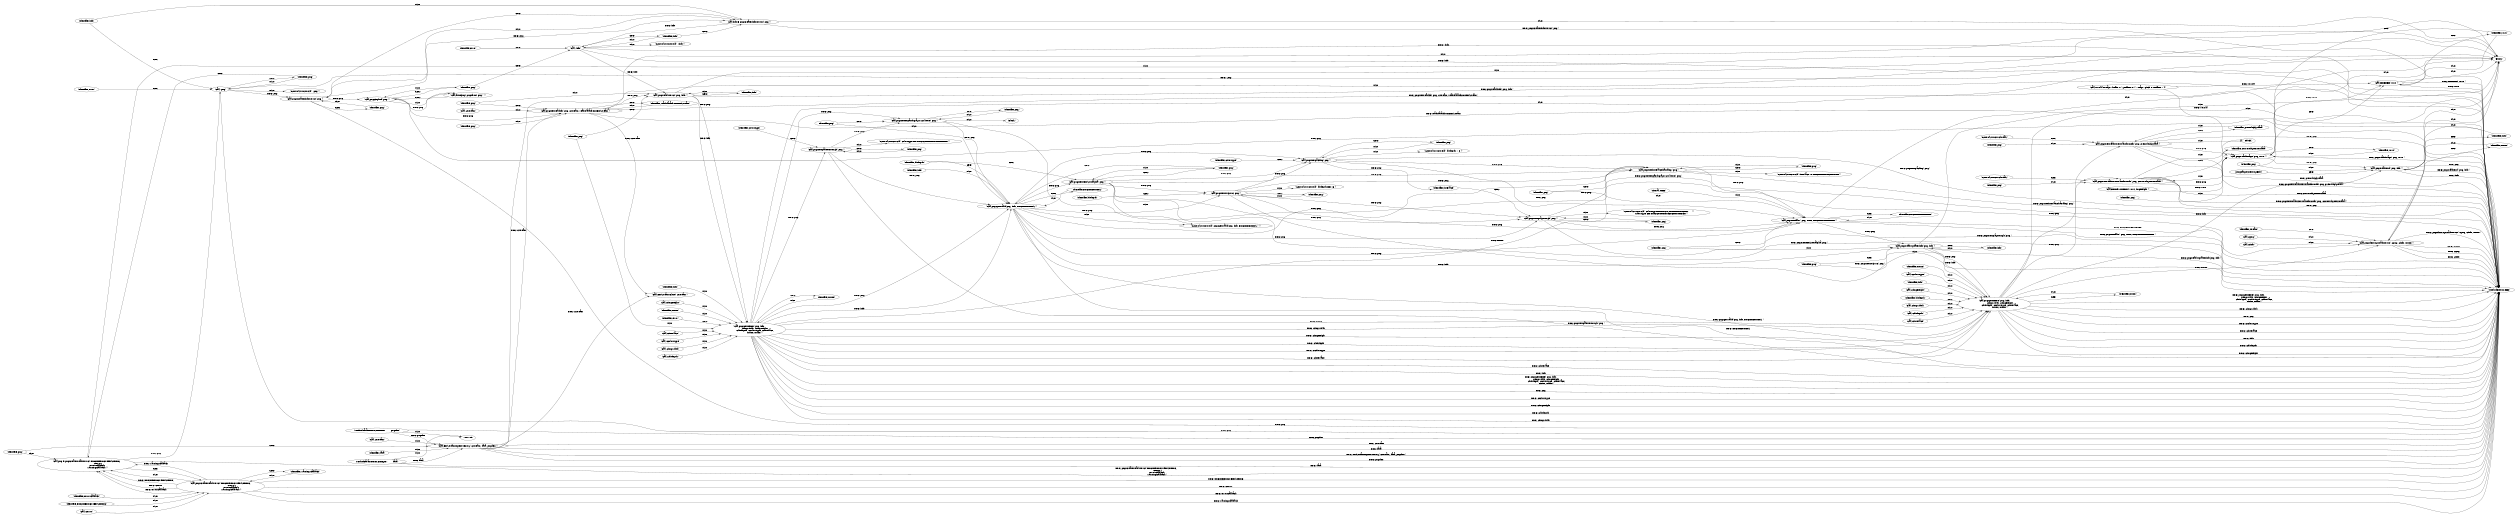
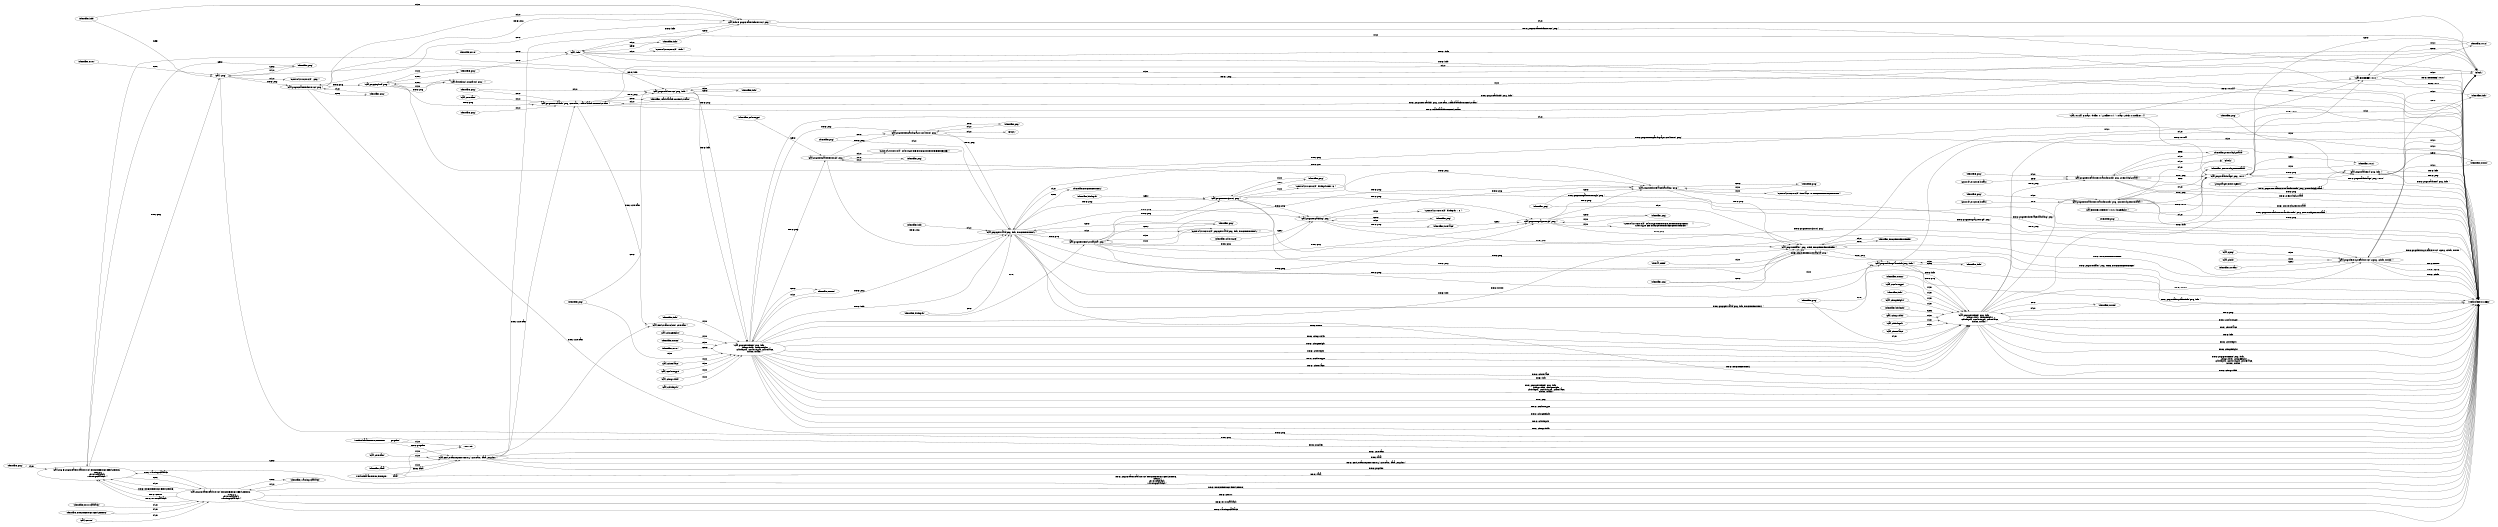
(1944, 186) -> none
(1316, 208) -> (1316, 164)
none -> (1449, 266)
(1870, 275) -> (1785, 231)
